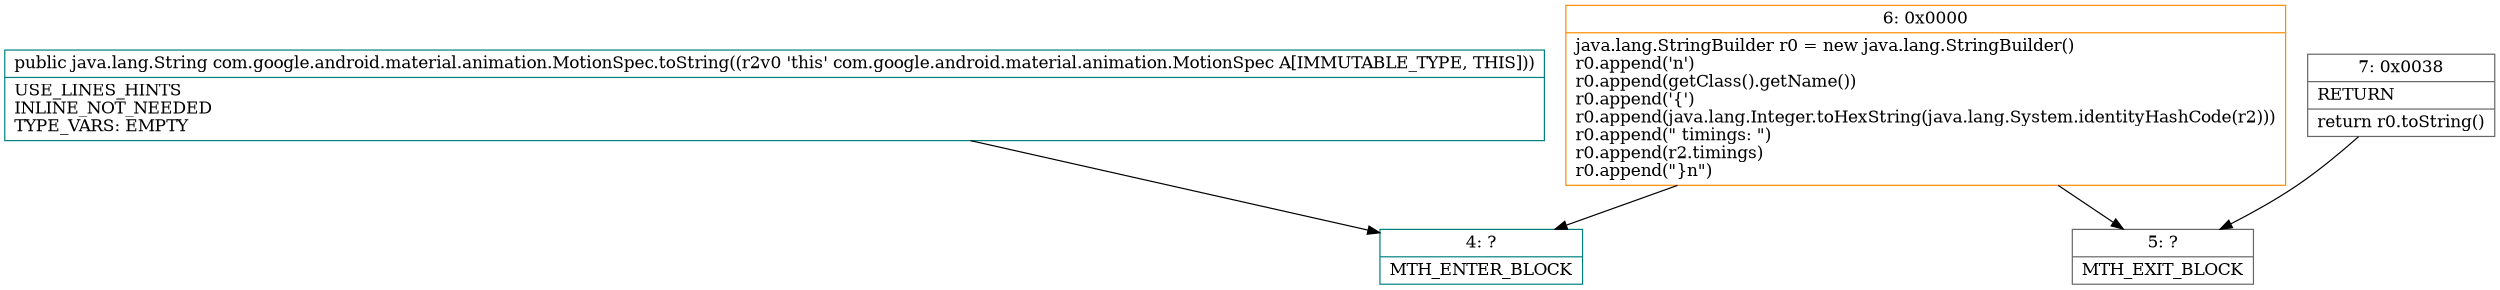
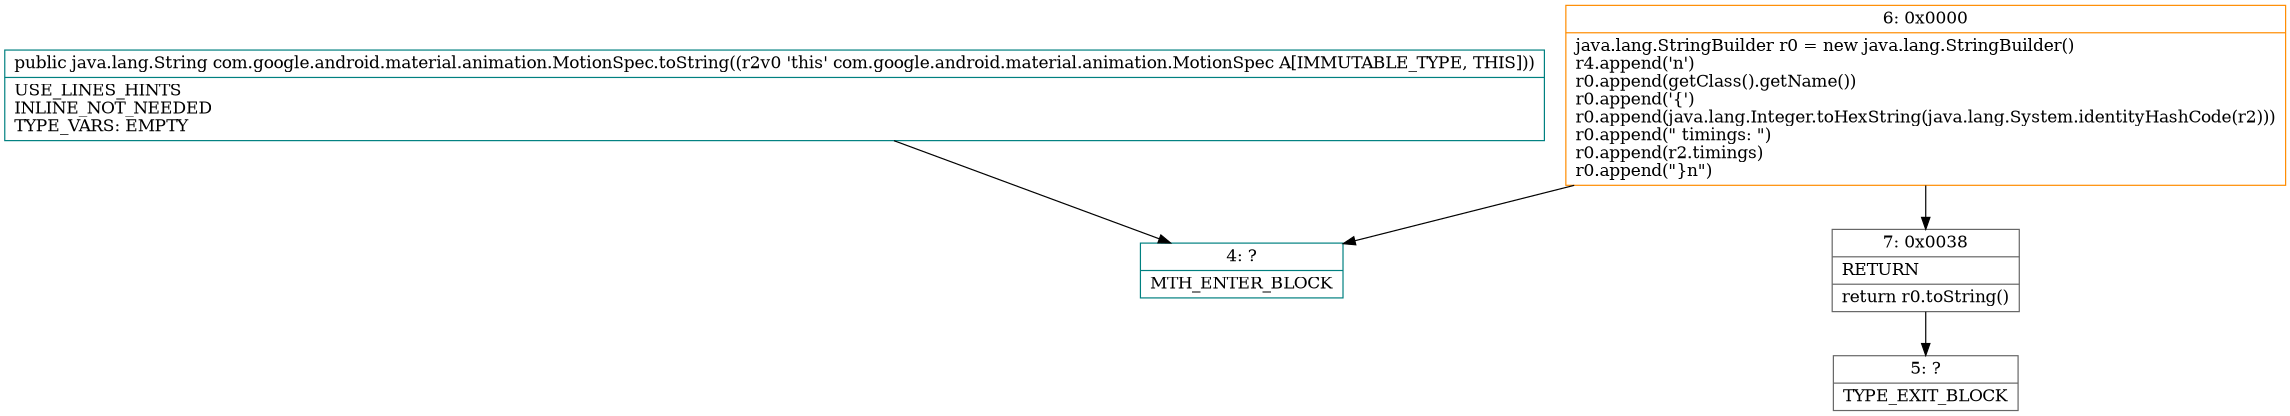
(1635, 64) -> (1635, 64)
(2086, 204) -> (1926, 201)
(2163, 270) -> (1926, 396)
